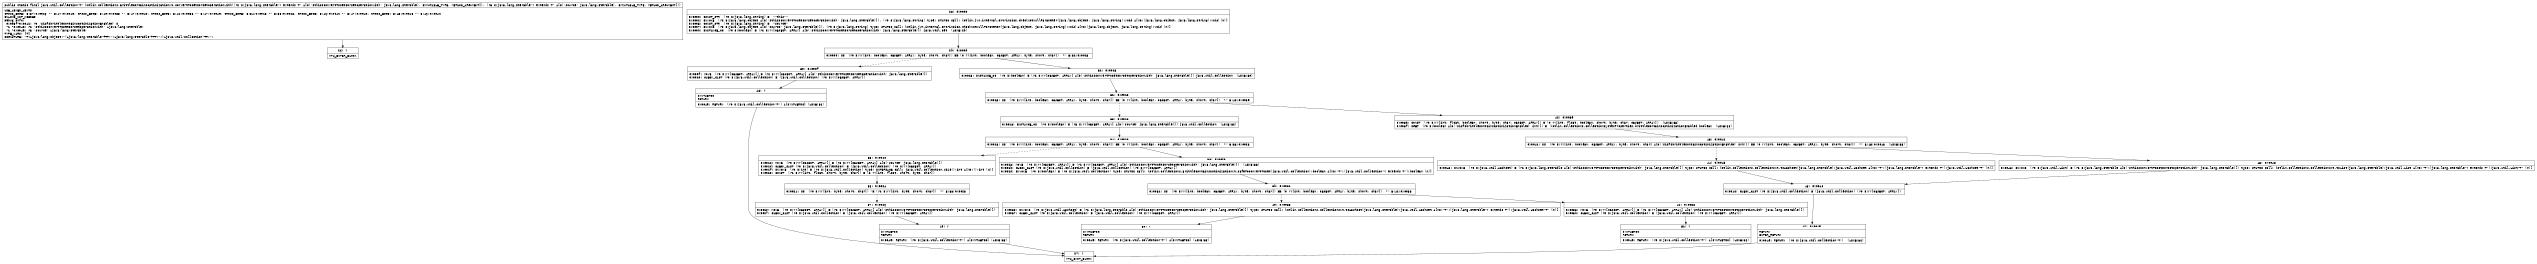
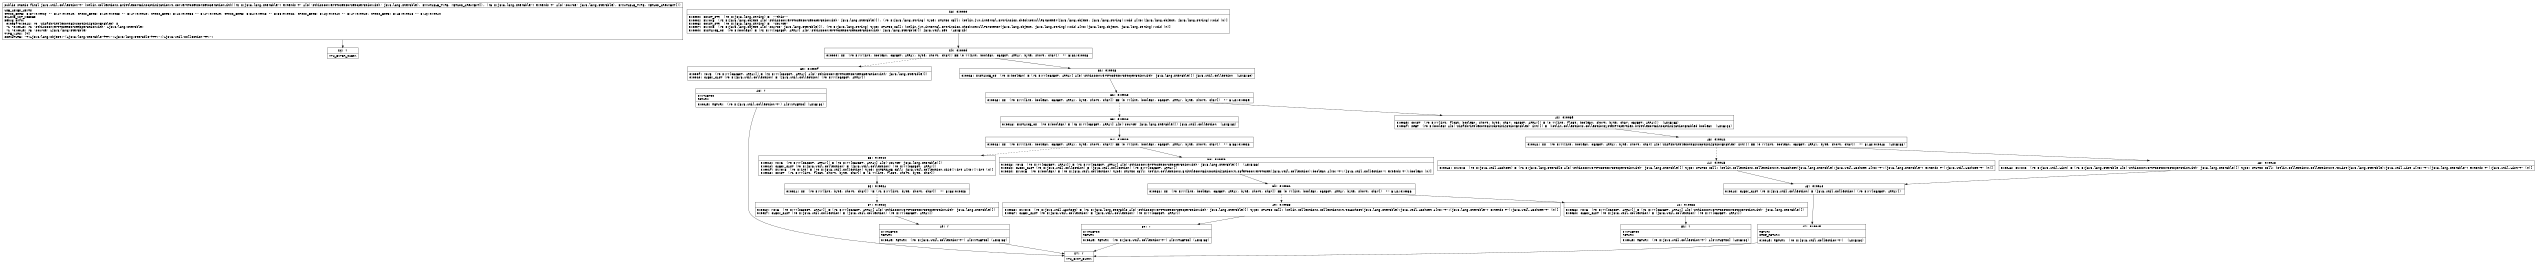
(343, 56) -> (343, 56)
(789, 84) -> none
(1770, 235) -> (1769, 235)
none -> (1107, 247)
